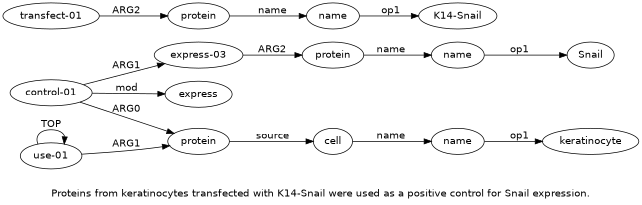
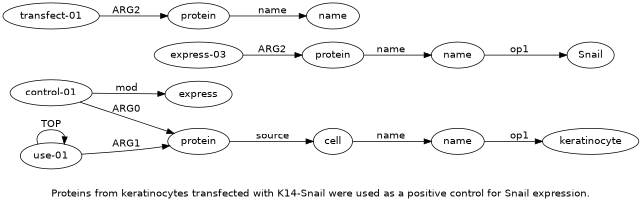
(458, 16) -> none
(121, 75) -> none
